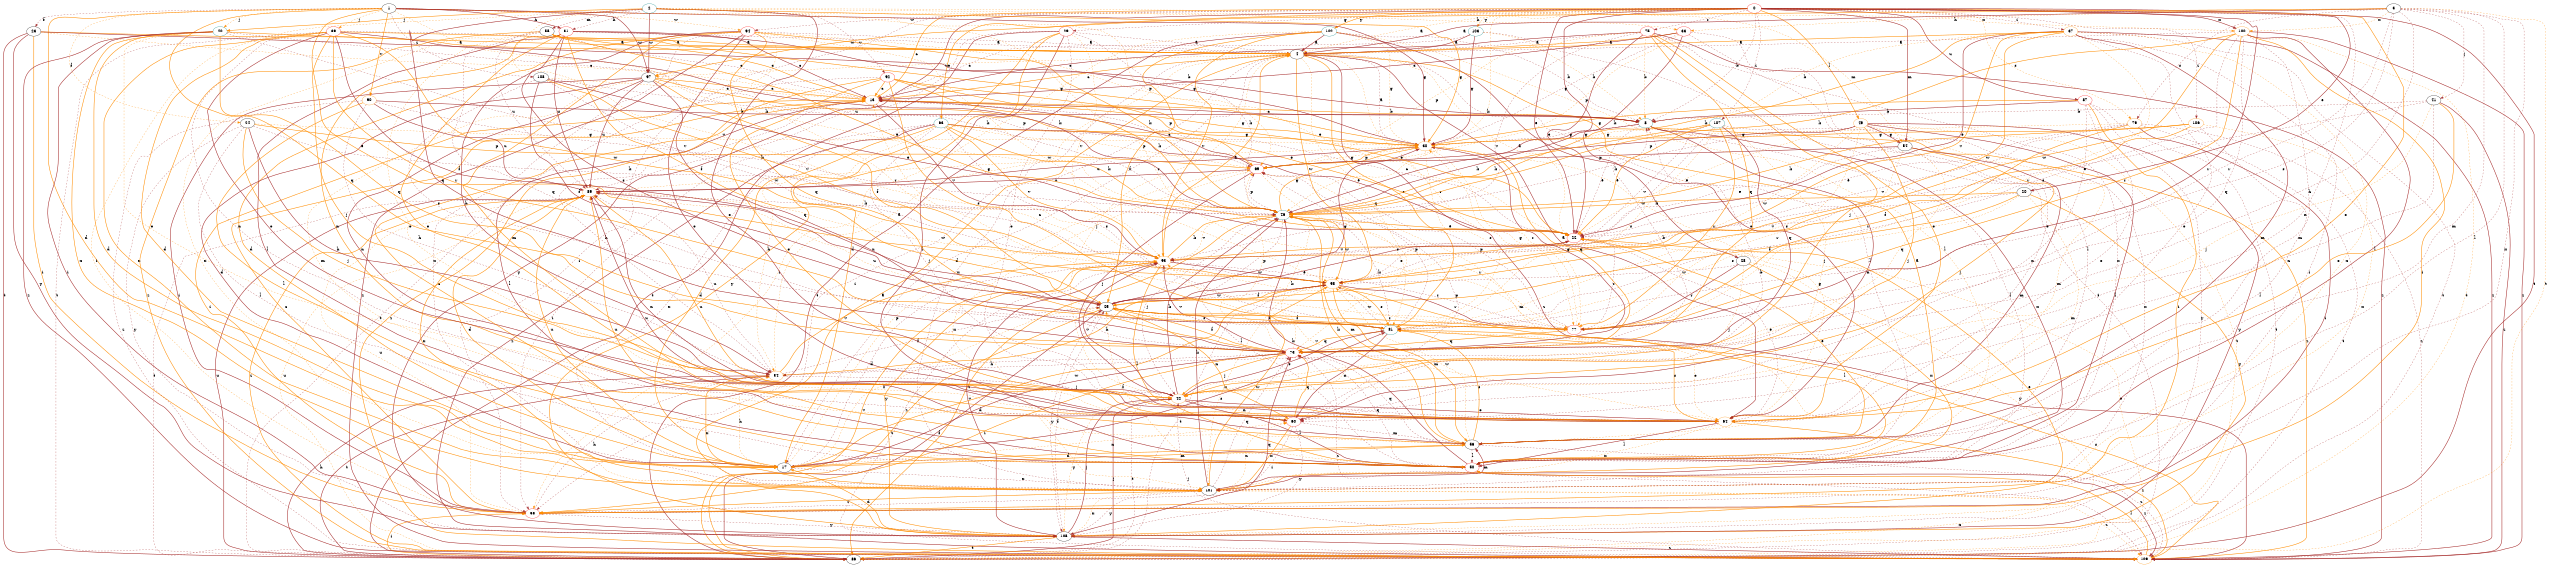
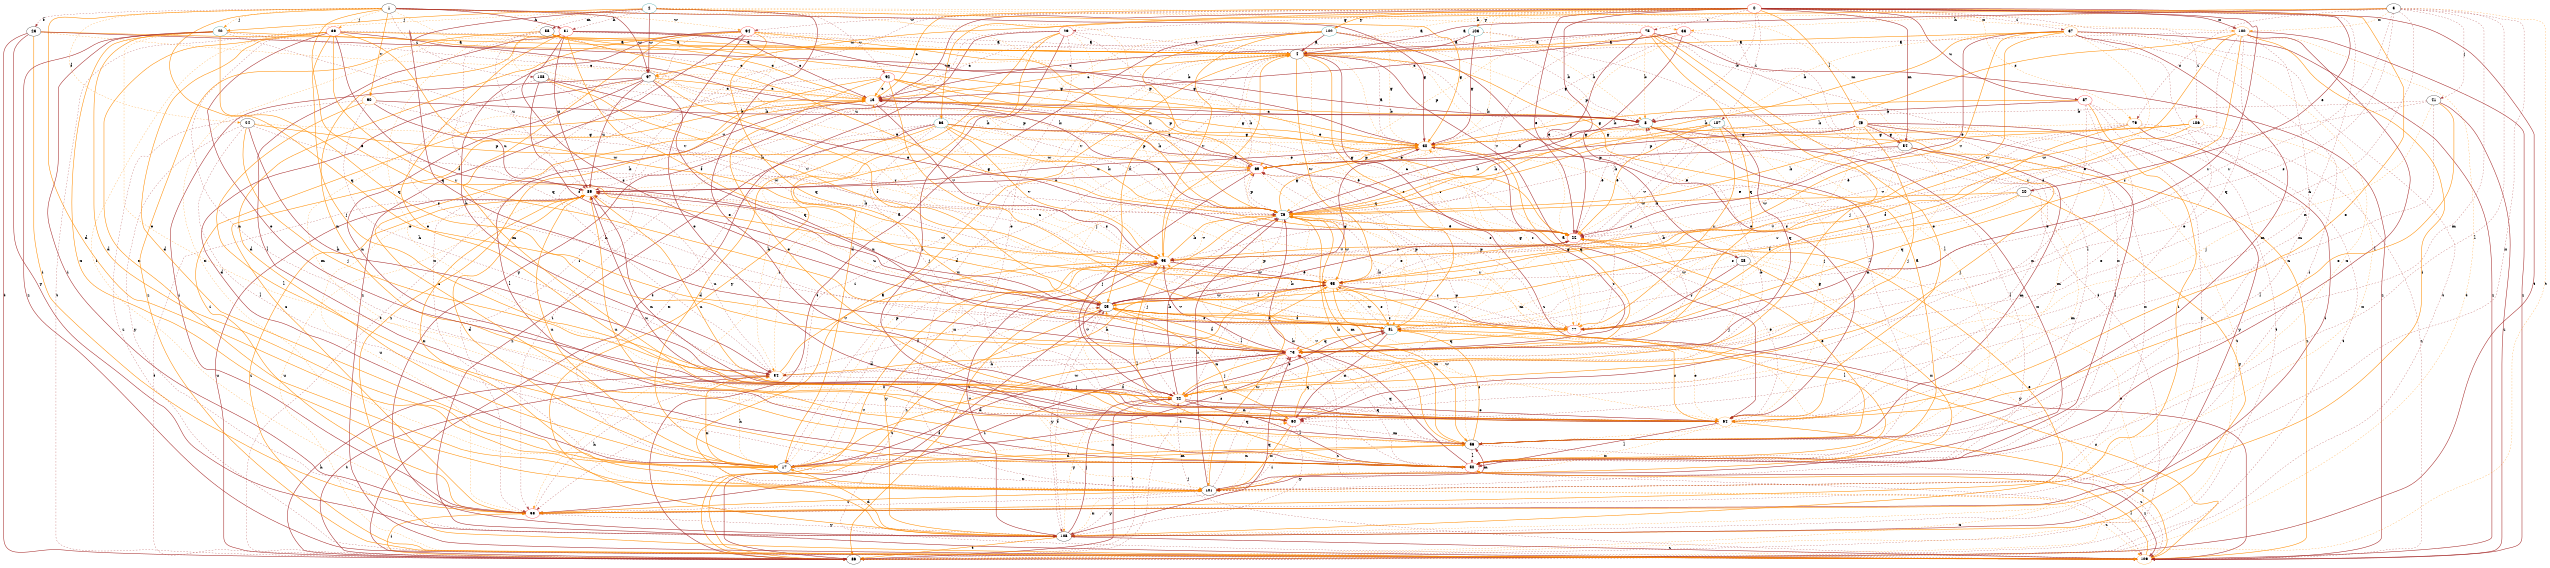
(1138, 135) -> (1138, 135)
(955, 444) -> (955, 444)
